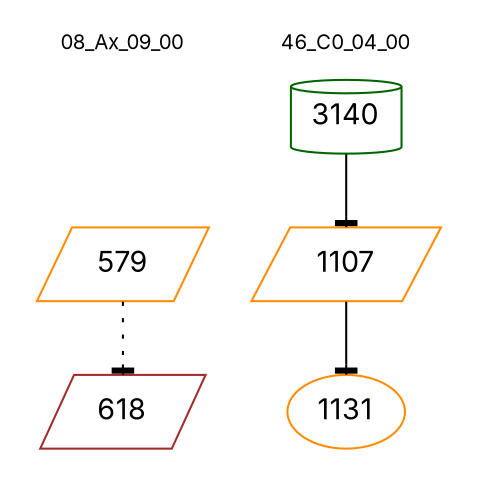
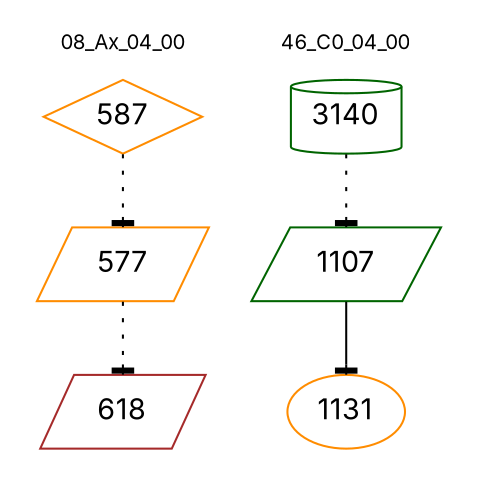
(123, 44) -> (123, 44)
none -> (123, 117)
(346, 186) -> (346, 186)
(123, 264) -> (123, 264)
(346, 264) -> (346, 264)
